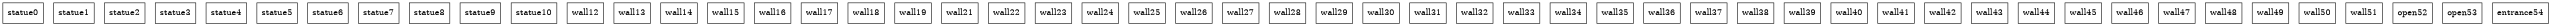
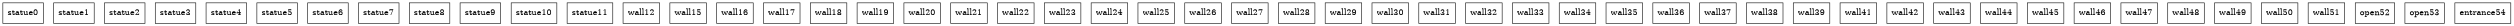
none -> (590, 13)
(632, 13) -> none
(679, 13) -> none
none -> (922, 13)
(1849, 13) -> none
